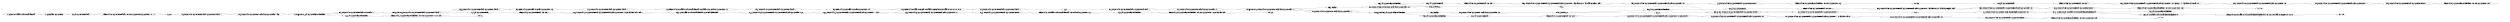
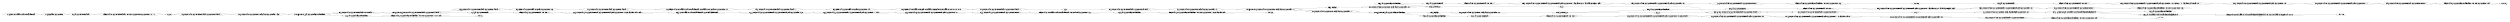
none -> (2504, 4)
(2260, 8) -> none
